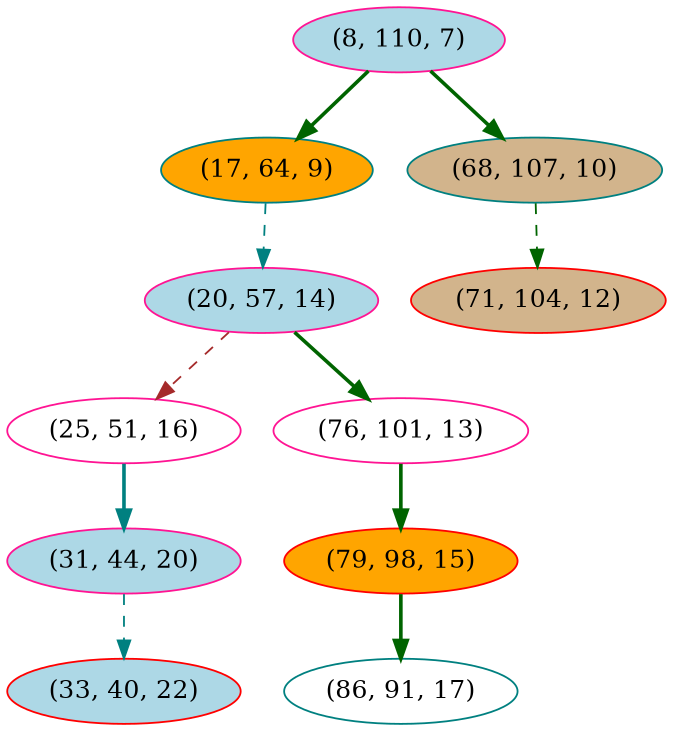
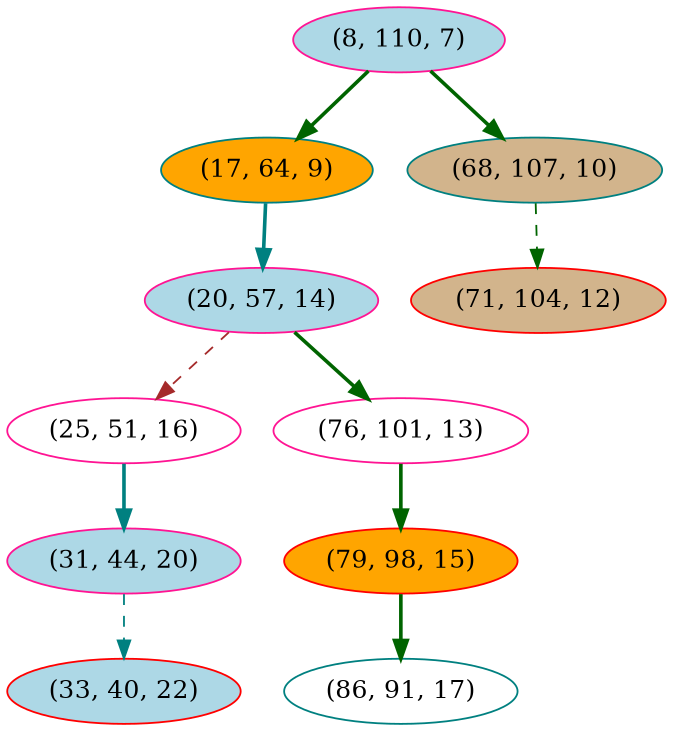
(265, 226) -> (265, 226)
